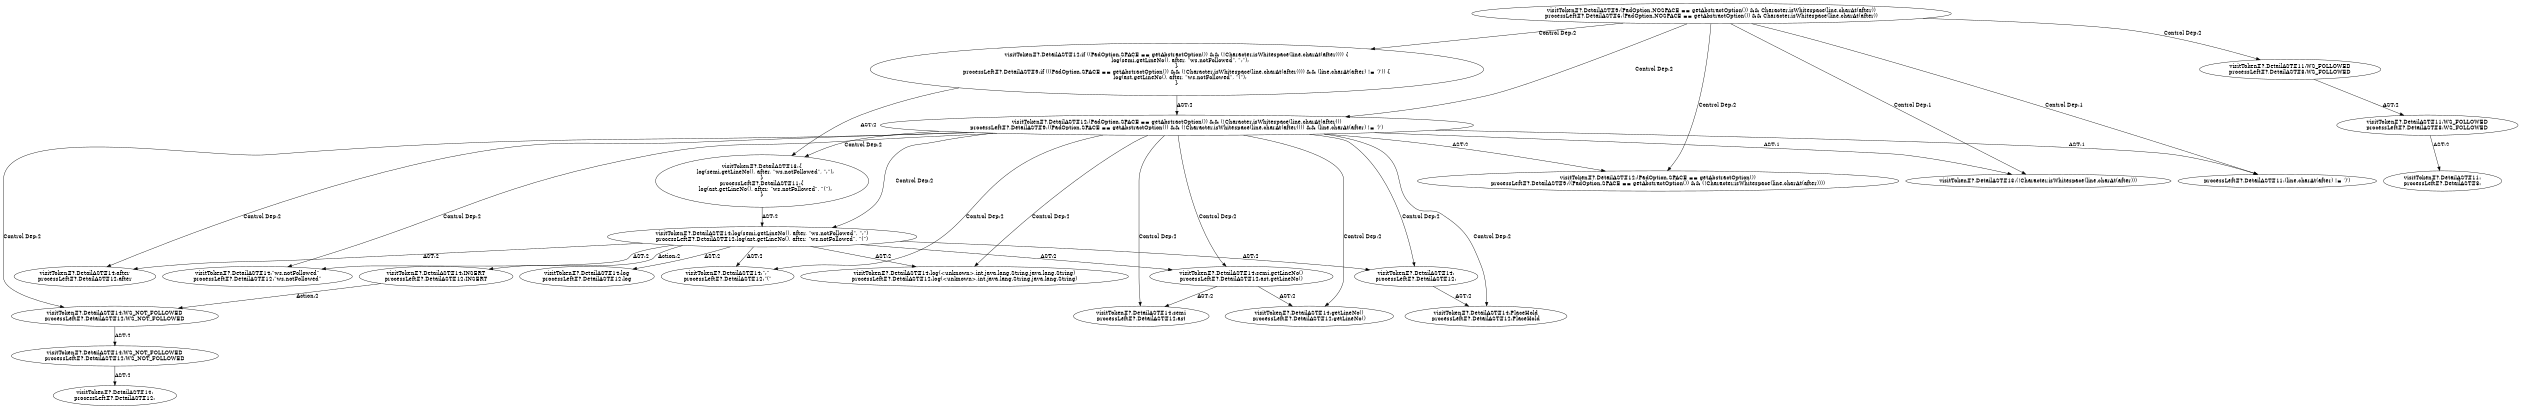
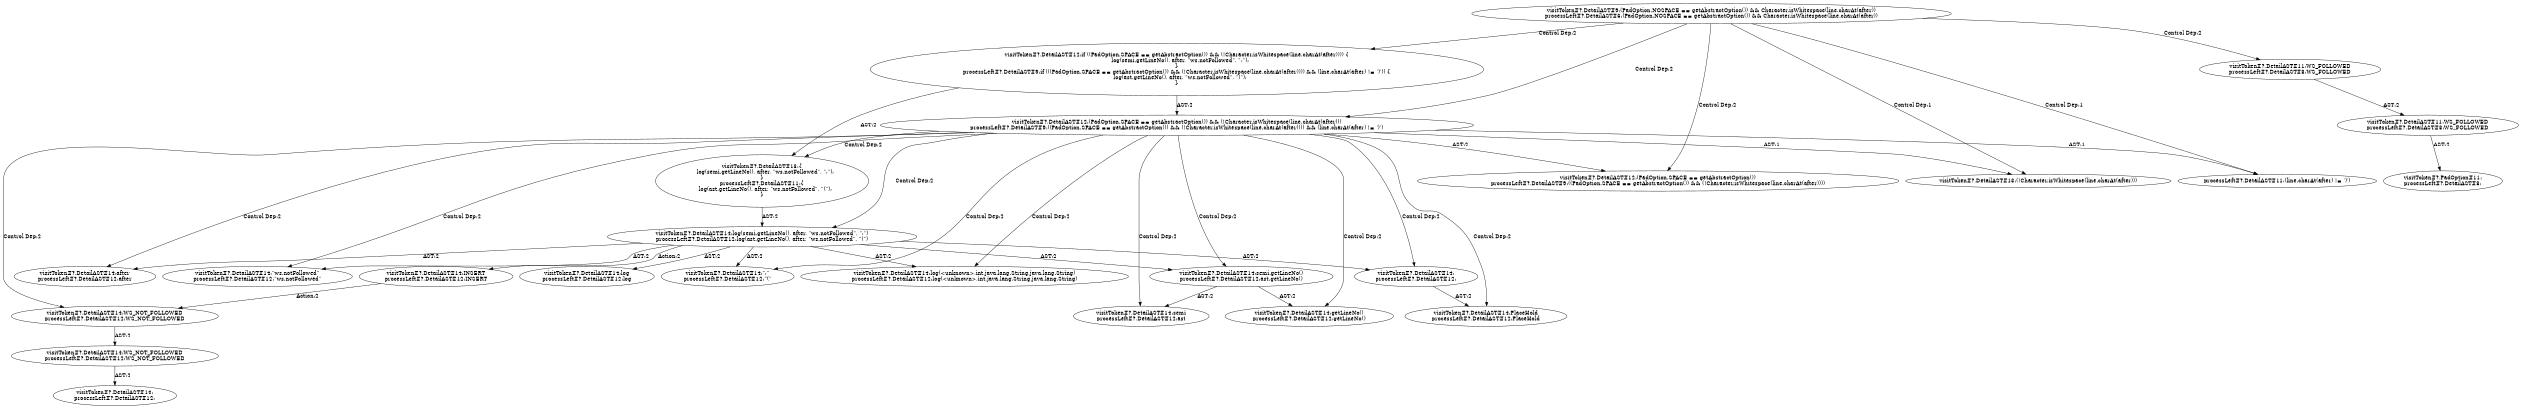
(2443, 181) -> (2443, 181)
